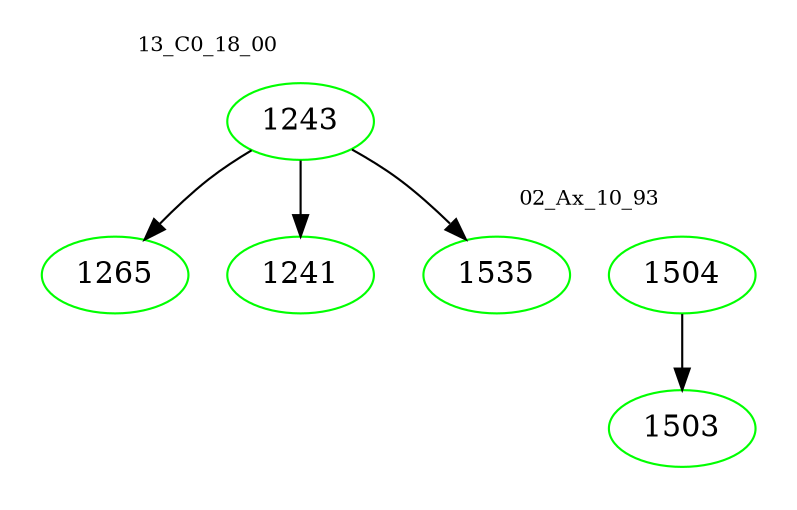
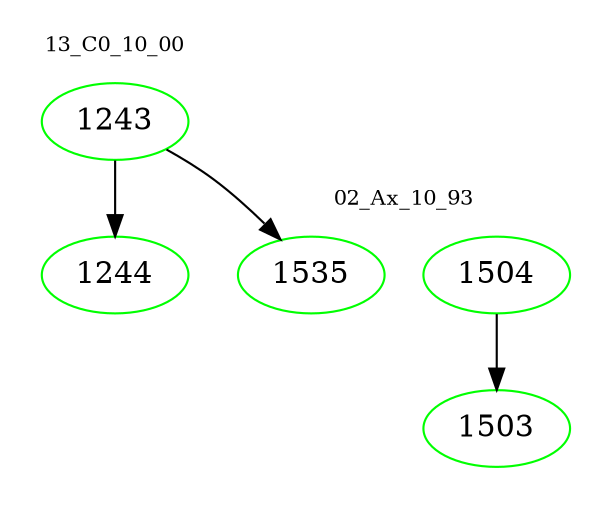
(208, 46) -> (115, 46)
(115, 275) -> none
(301, 275) -> (115, 275)
